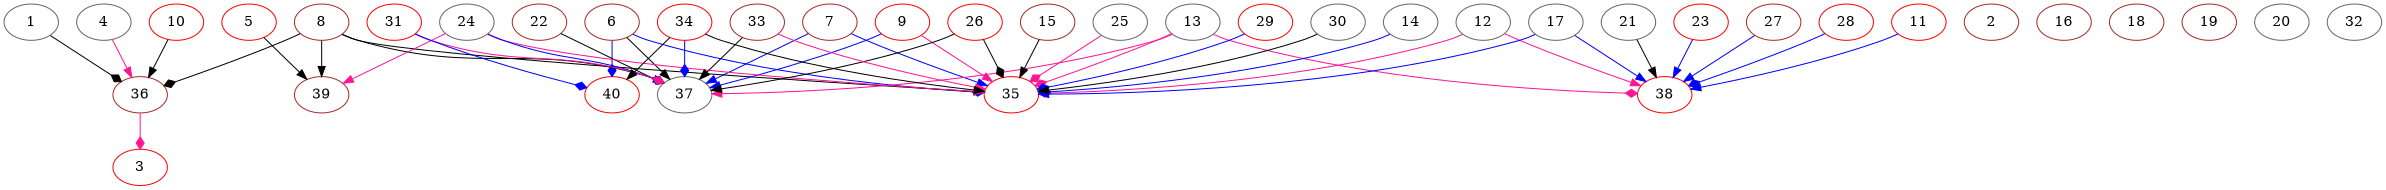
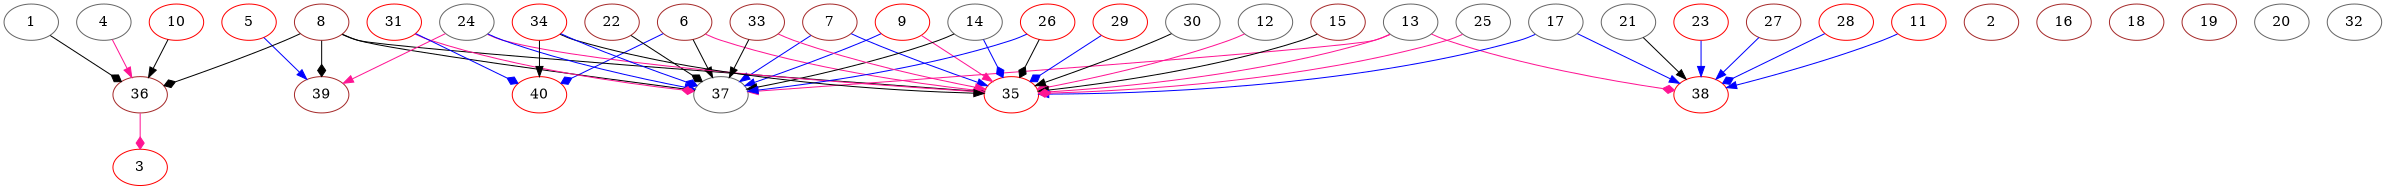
(322, 54) -> (322, 53)
(282, 55) -> (282, 55)
none -> (882, 58)
(1567, 59) -> none
(851, 65) -> (941, 59)
(758, 66) -> (824, 67)
